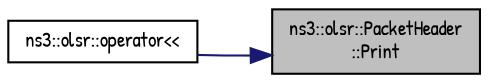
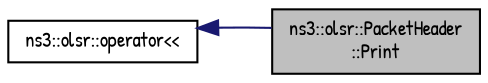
(224, 55) -> (245, 28)
